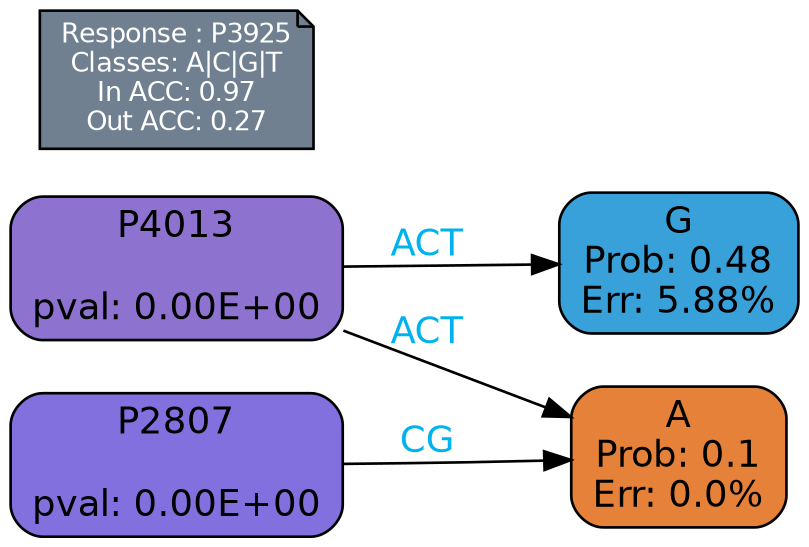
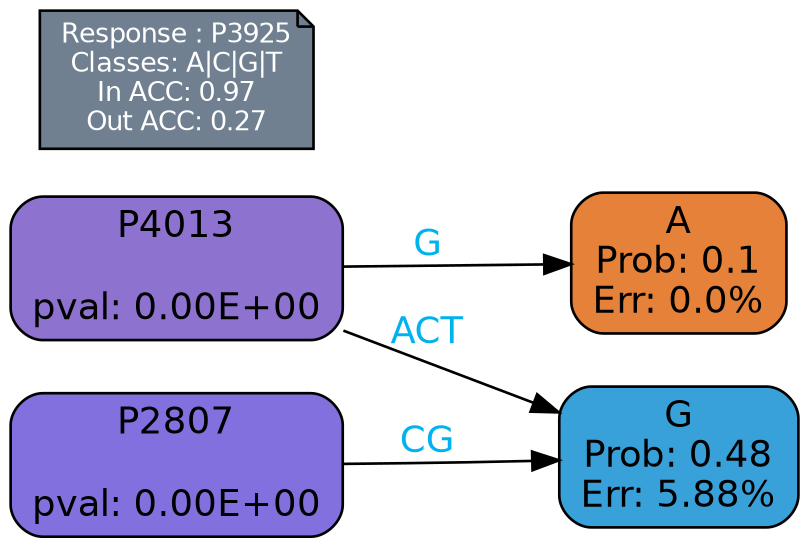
(428, 333) -> (428, 246)
(444, 463) -> (438, 463)
